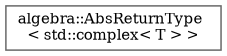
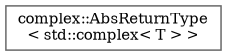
(113, 28) -> (113, 28)
